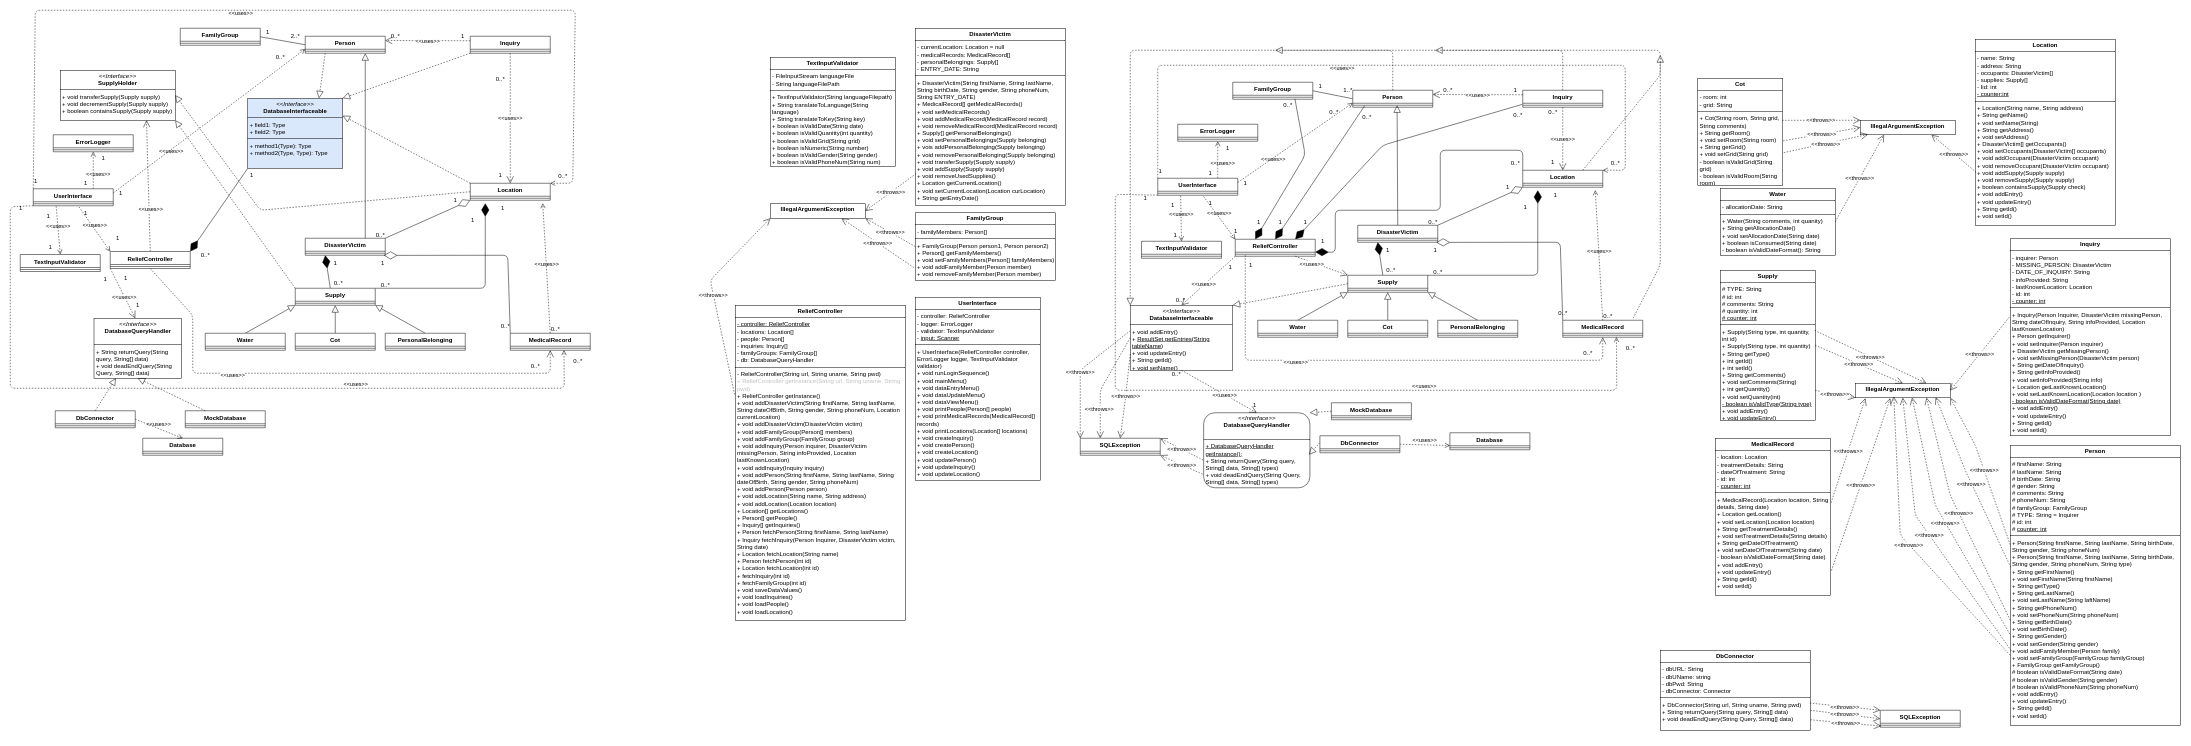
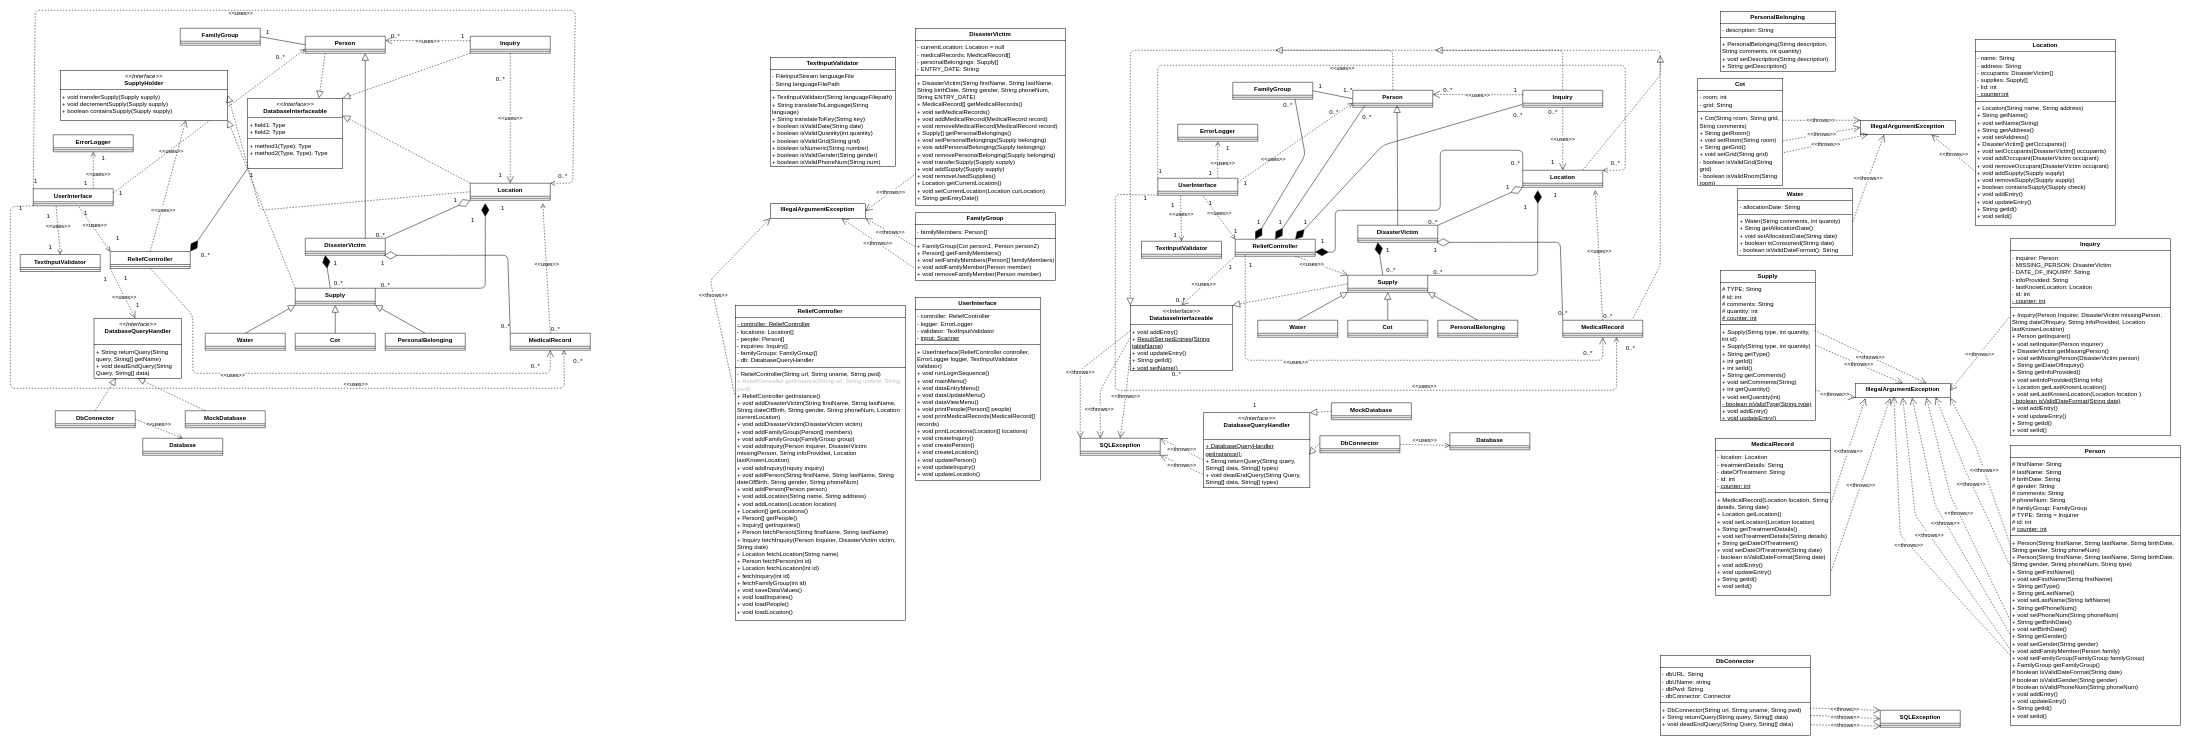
(295, 36) -> none
none -> (1778, 41)
(118, 95) -> (144, 95)
(295, 133) -> (295, 133)
(1778, 222) -> (1795, 222)
(986, 242) -> (986, 242)
(139, 340) -> (139, 340)
(1248, 408) -> none
(1257, 450) -> (1257, 450)
(1735, 690) -> (1735, 695)
